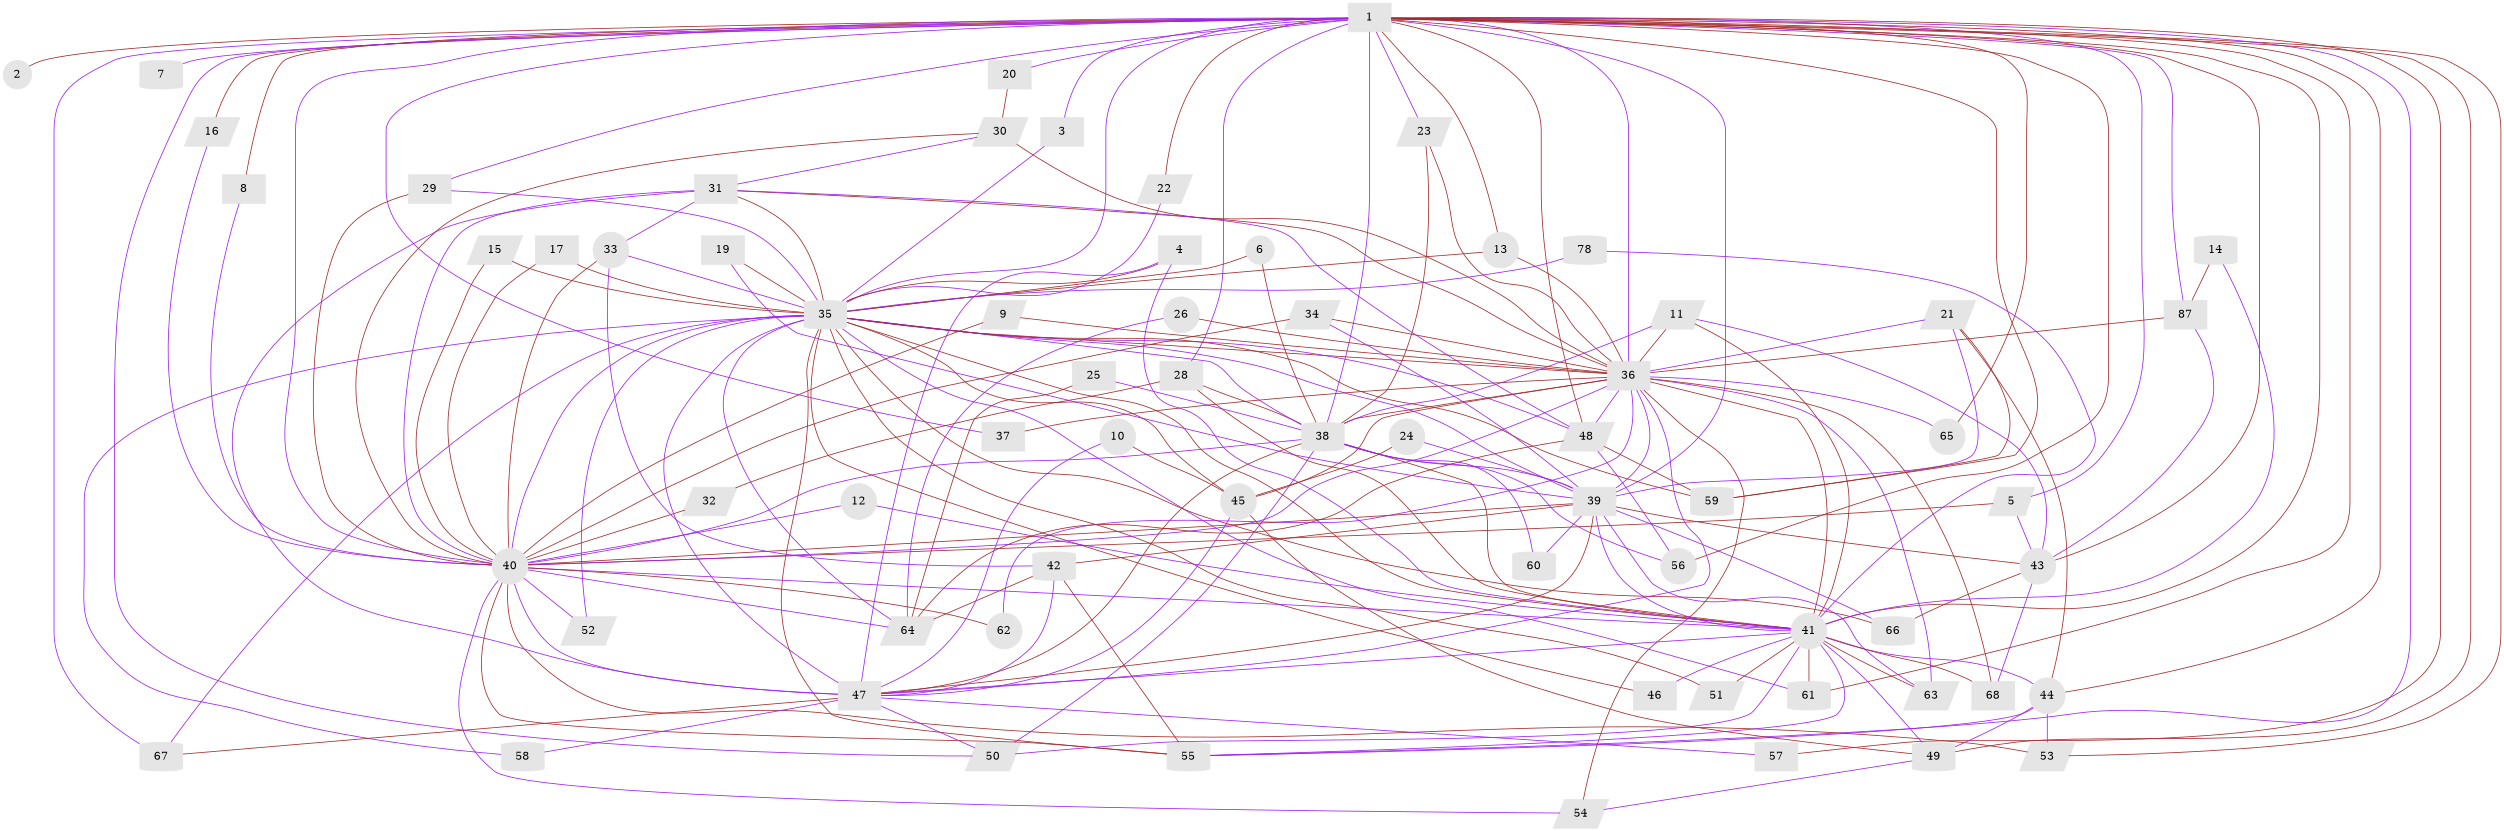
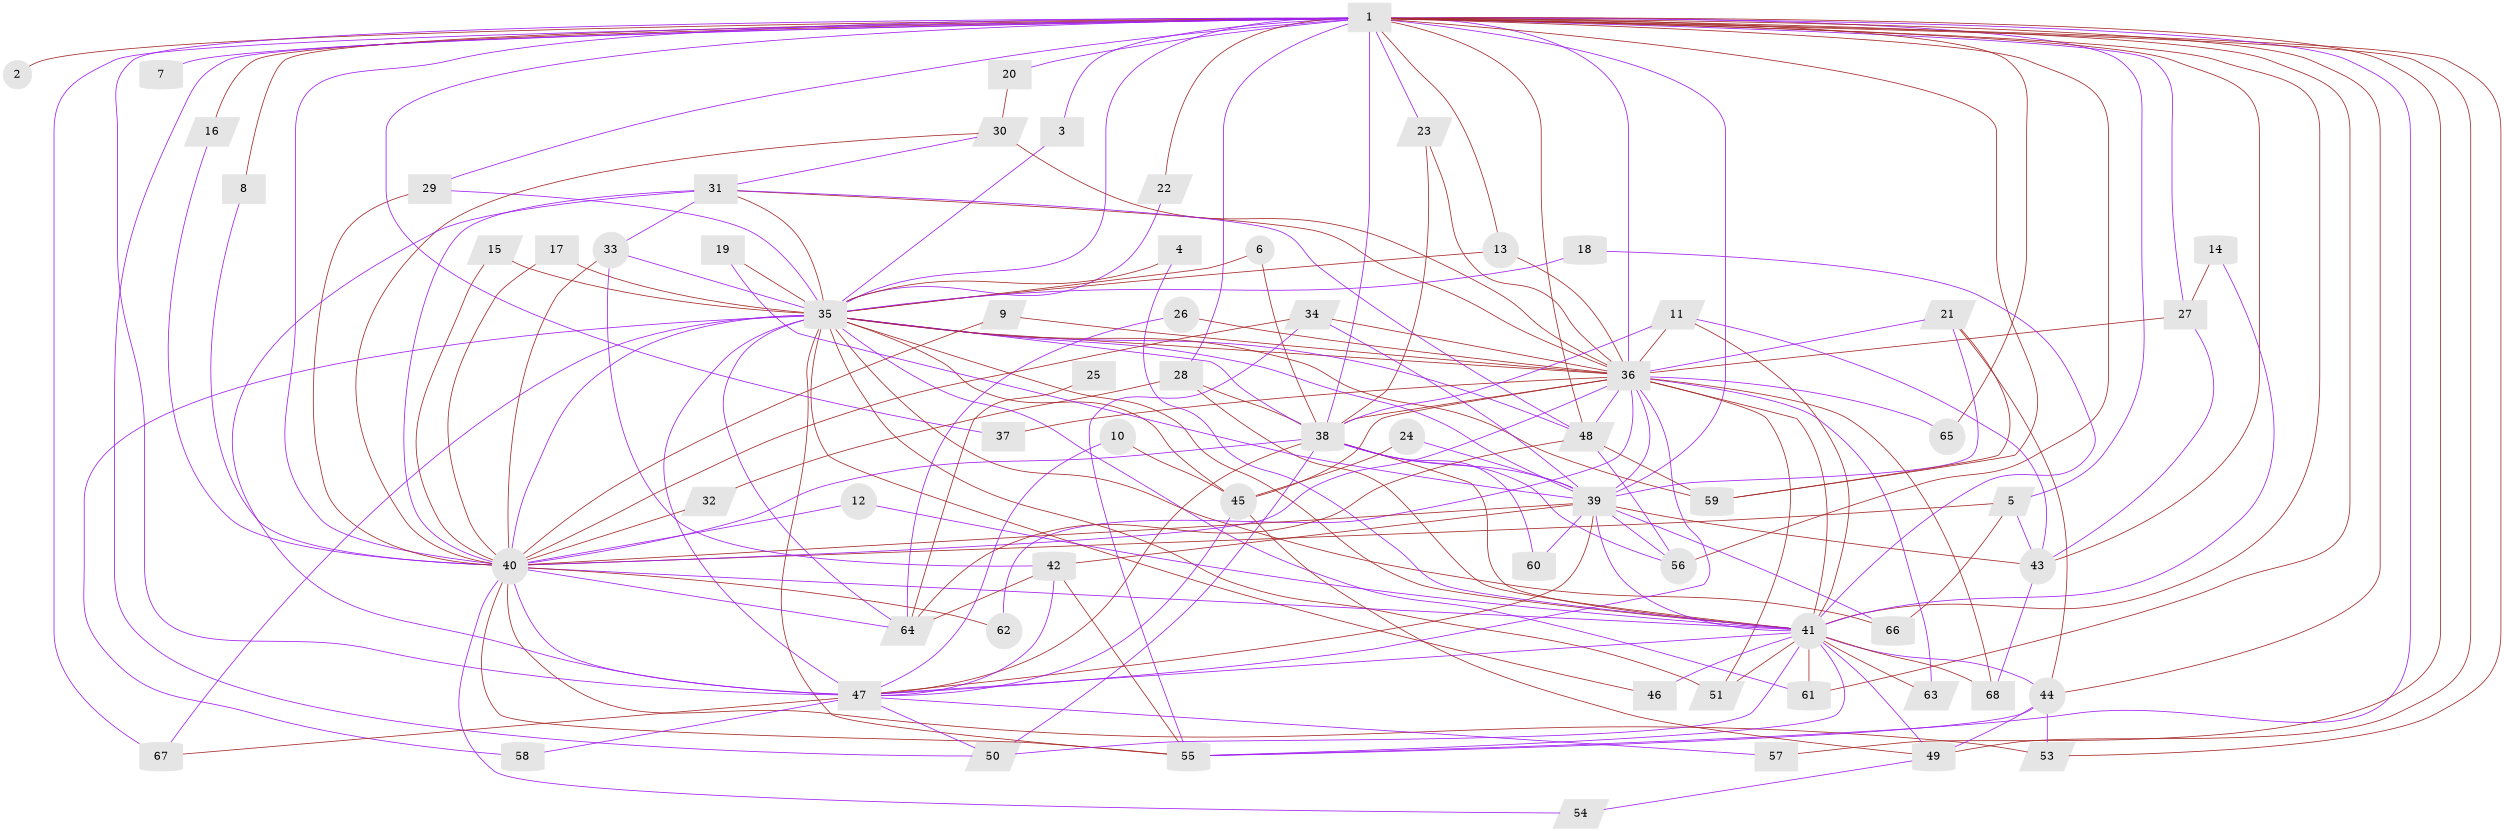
(1585, 250) -> (1585, 250)
(2186, 315) -> (2186, 315)
(930, 376) -> (121, 74)
(1195, 402) -> none
none -> (1094, 471)
(1975, 591) -> (1965, 565)
(1712, 592) -> (1790, 503)
(1765, 597) -> (1639, 535)
(589, 631) -> none
